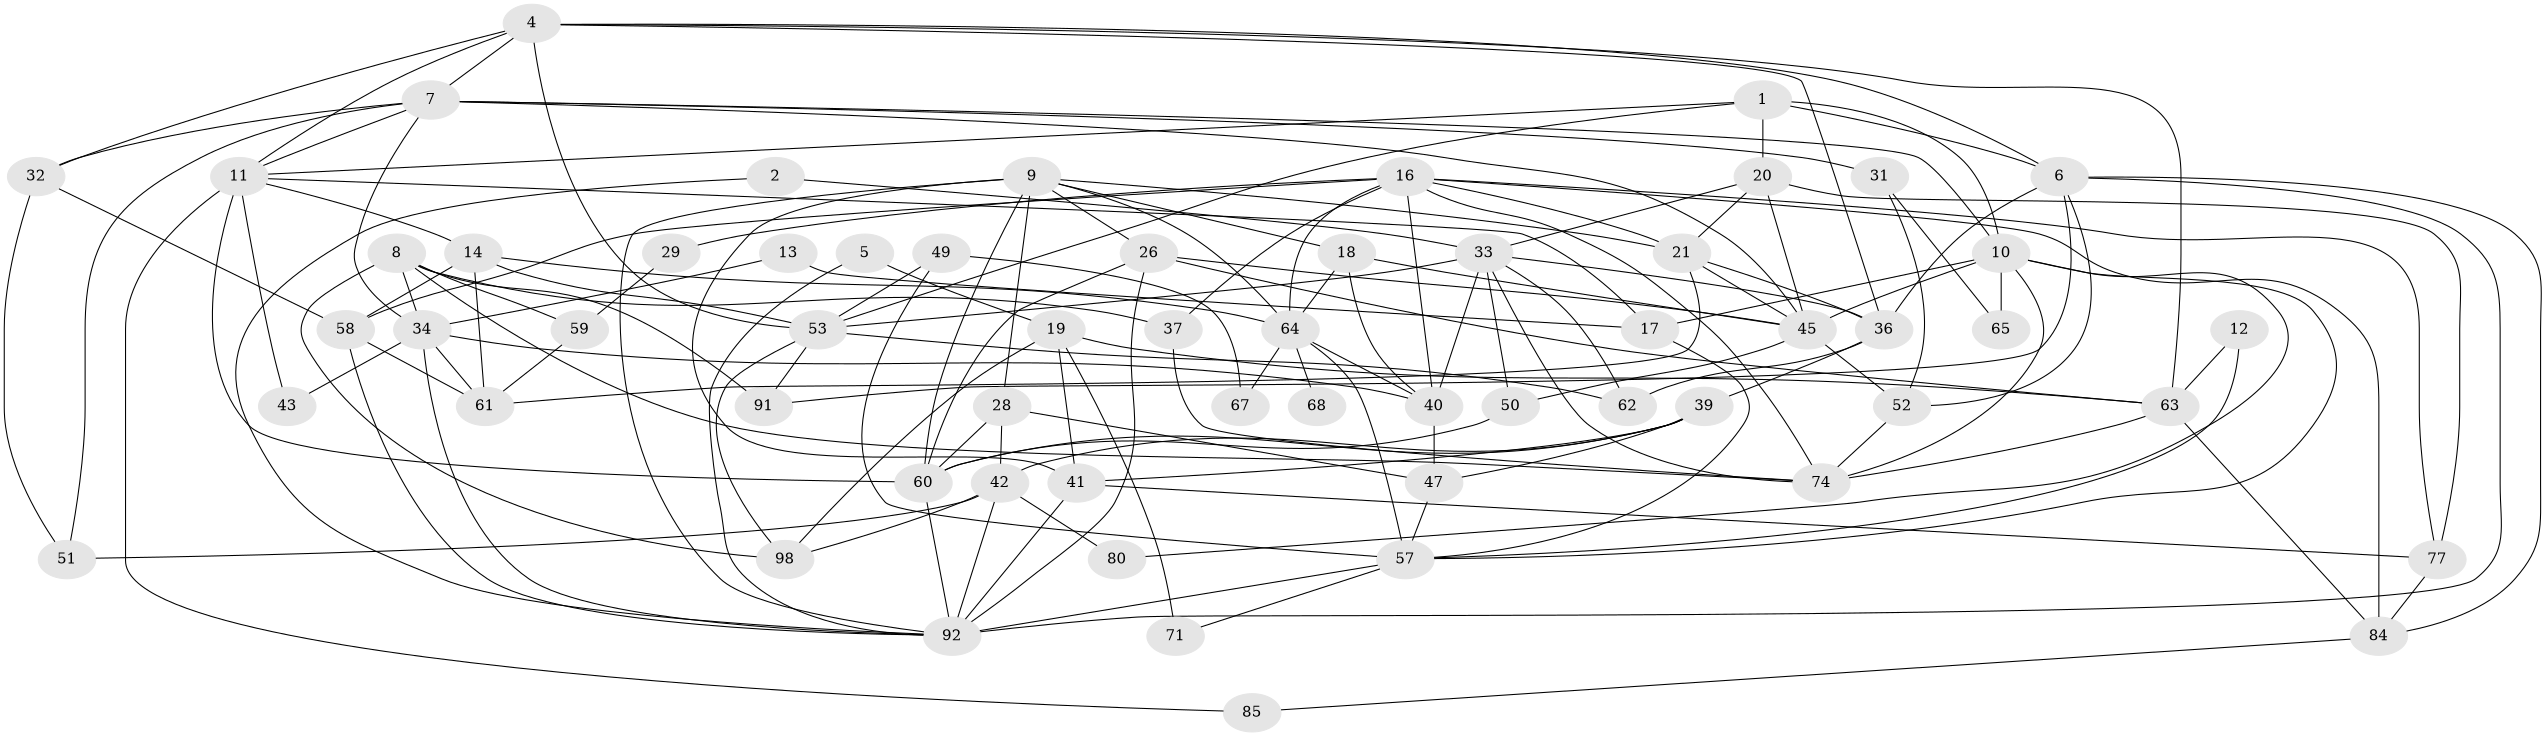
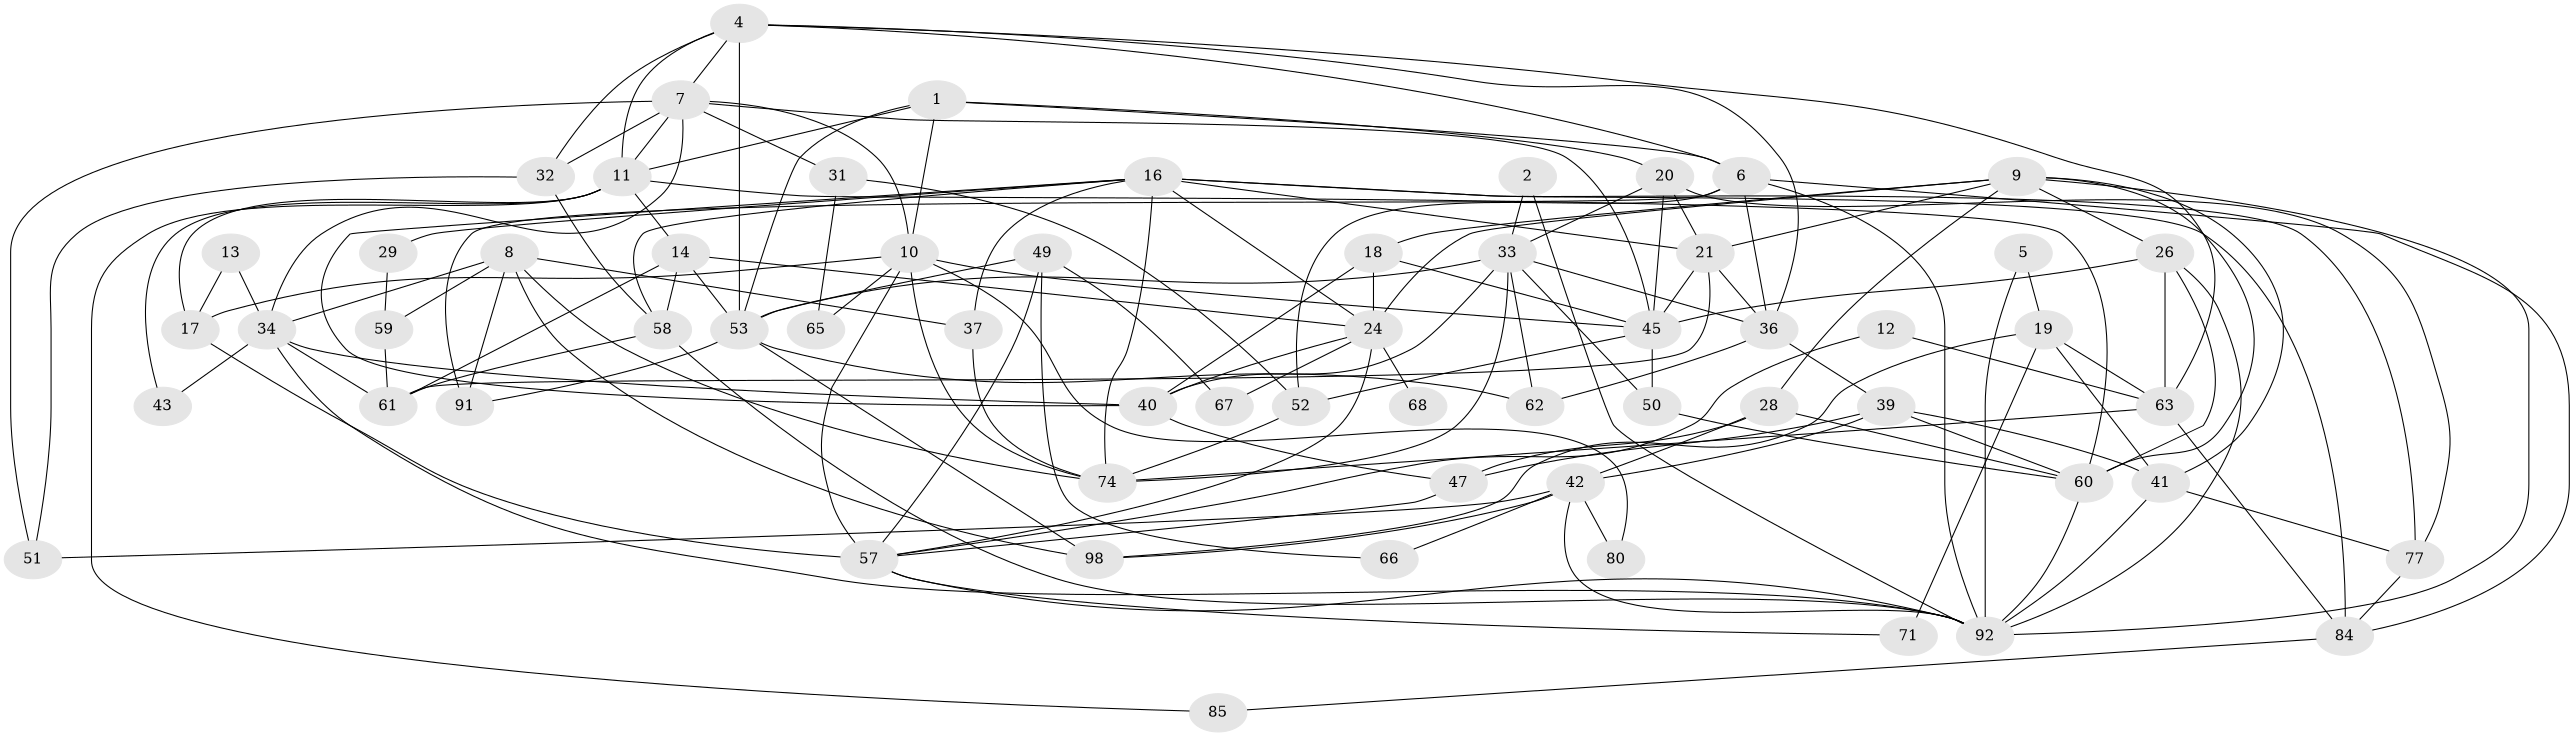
(1290, 330) -> (1373, 330)
none -> (1389, 560)
